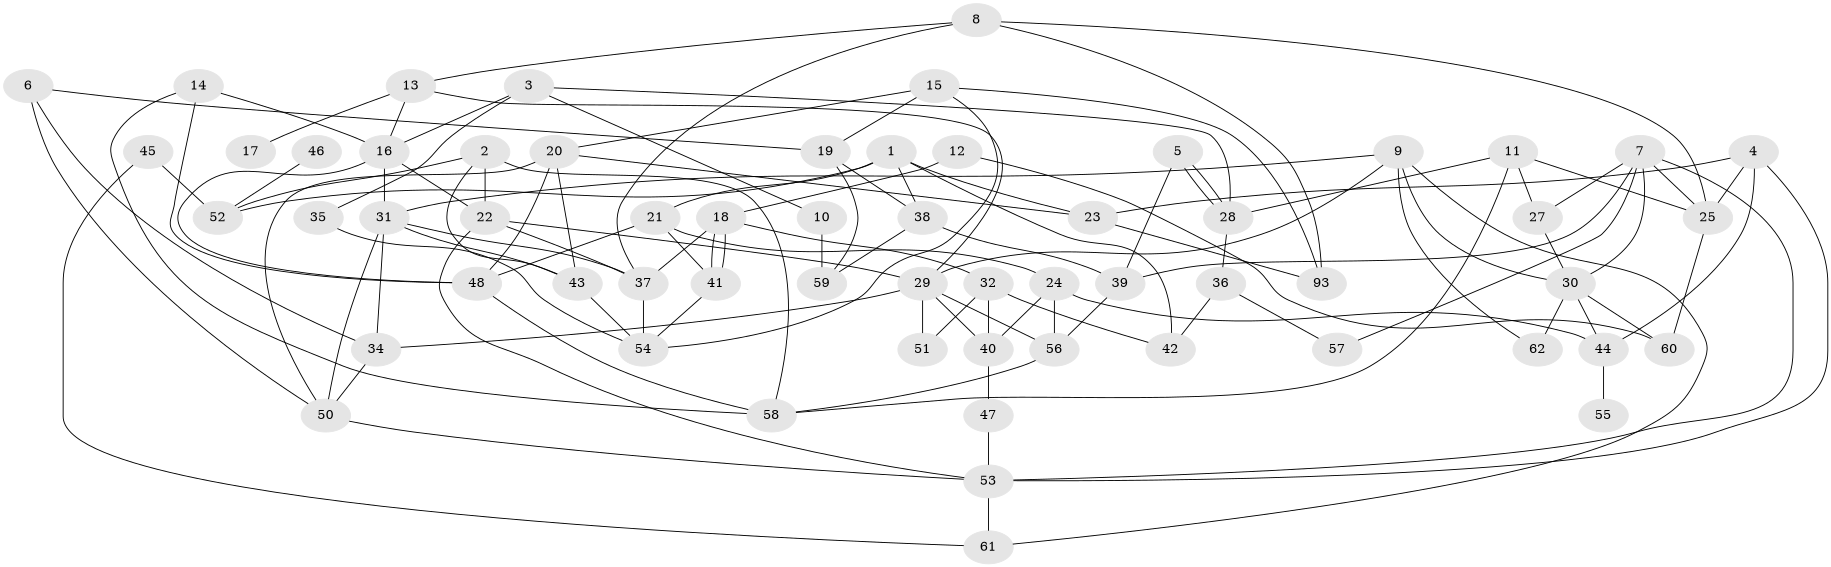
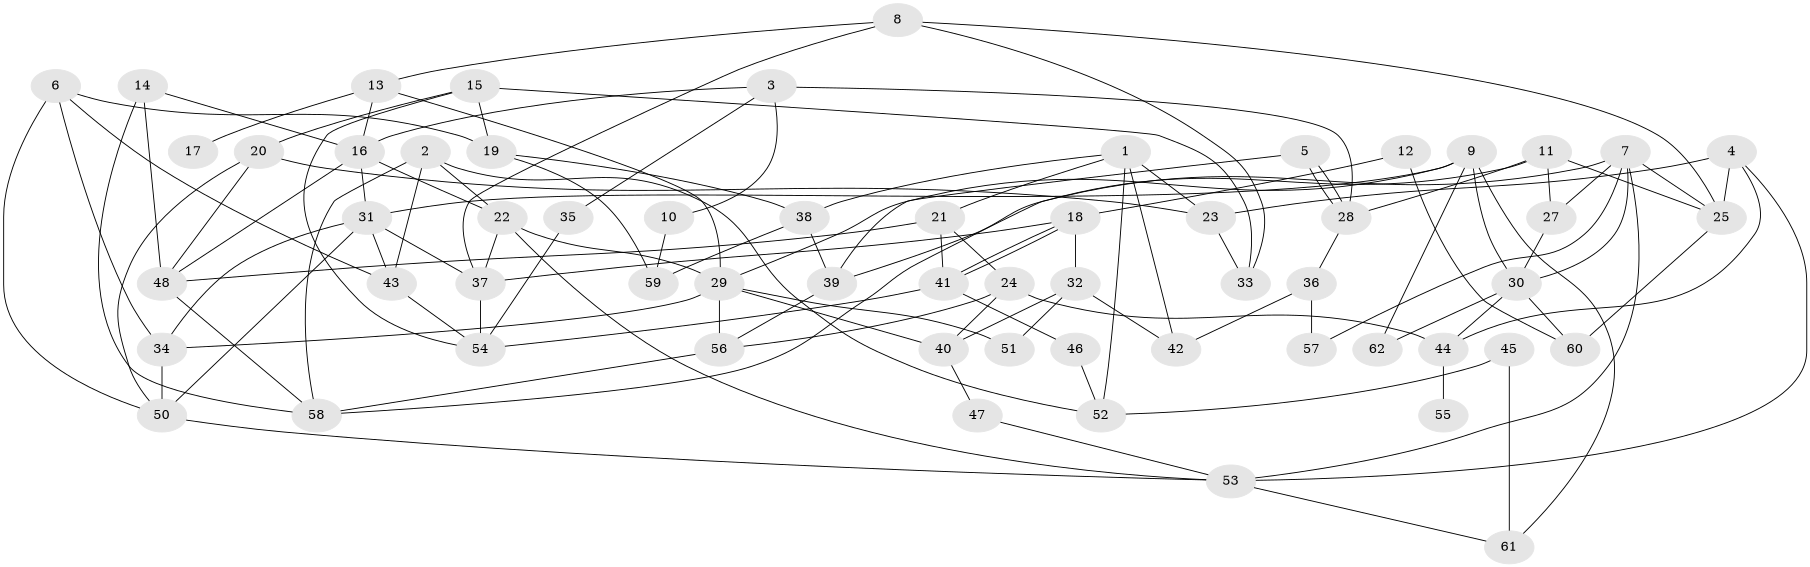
(566, 218) -> (213, 199)
(1322, 284) -> (1246, 284)
none -> (1003, 313)
